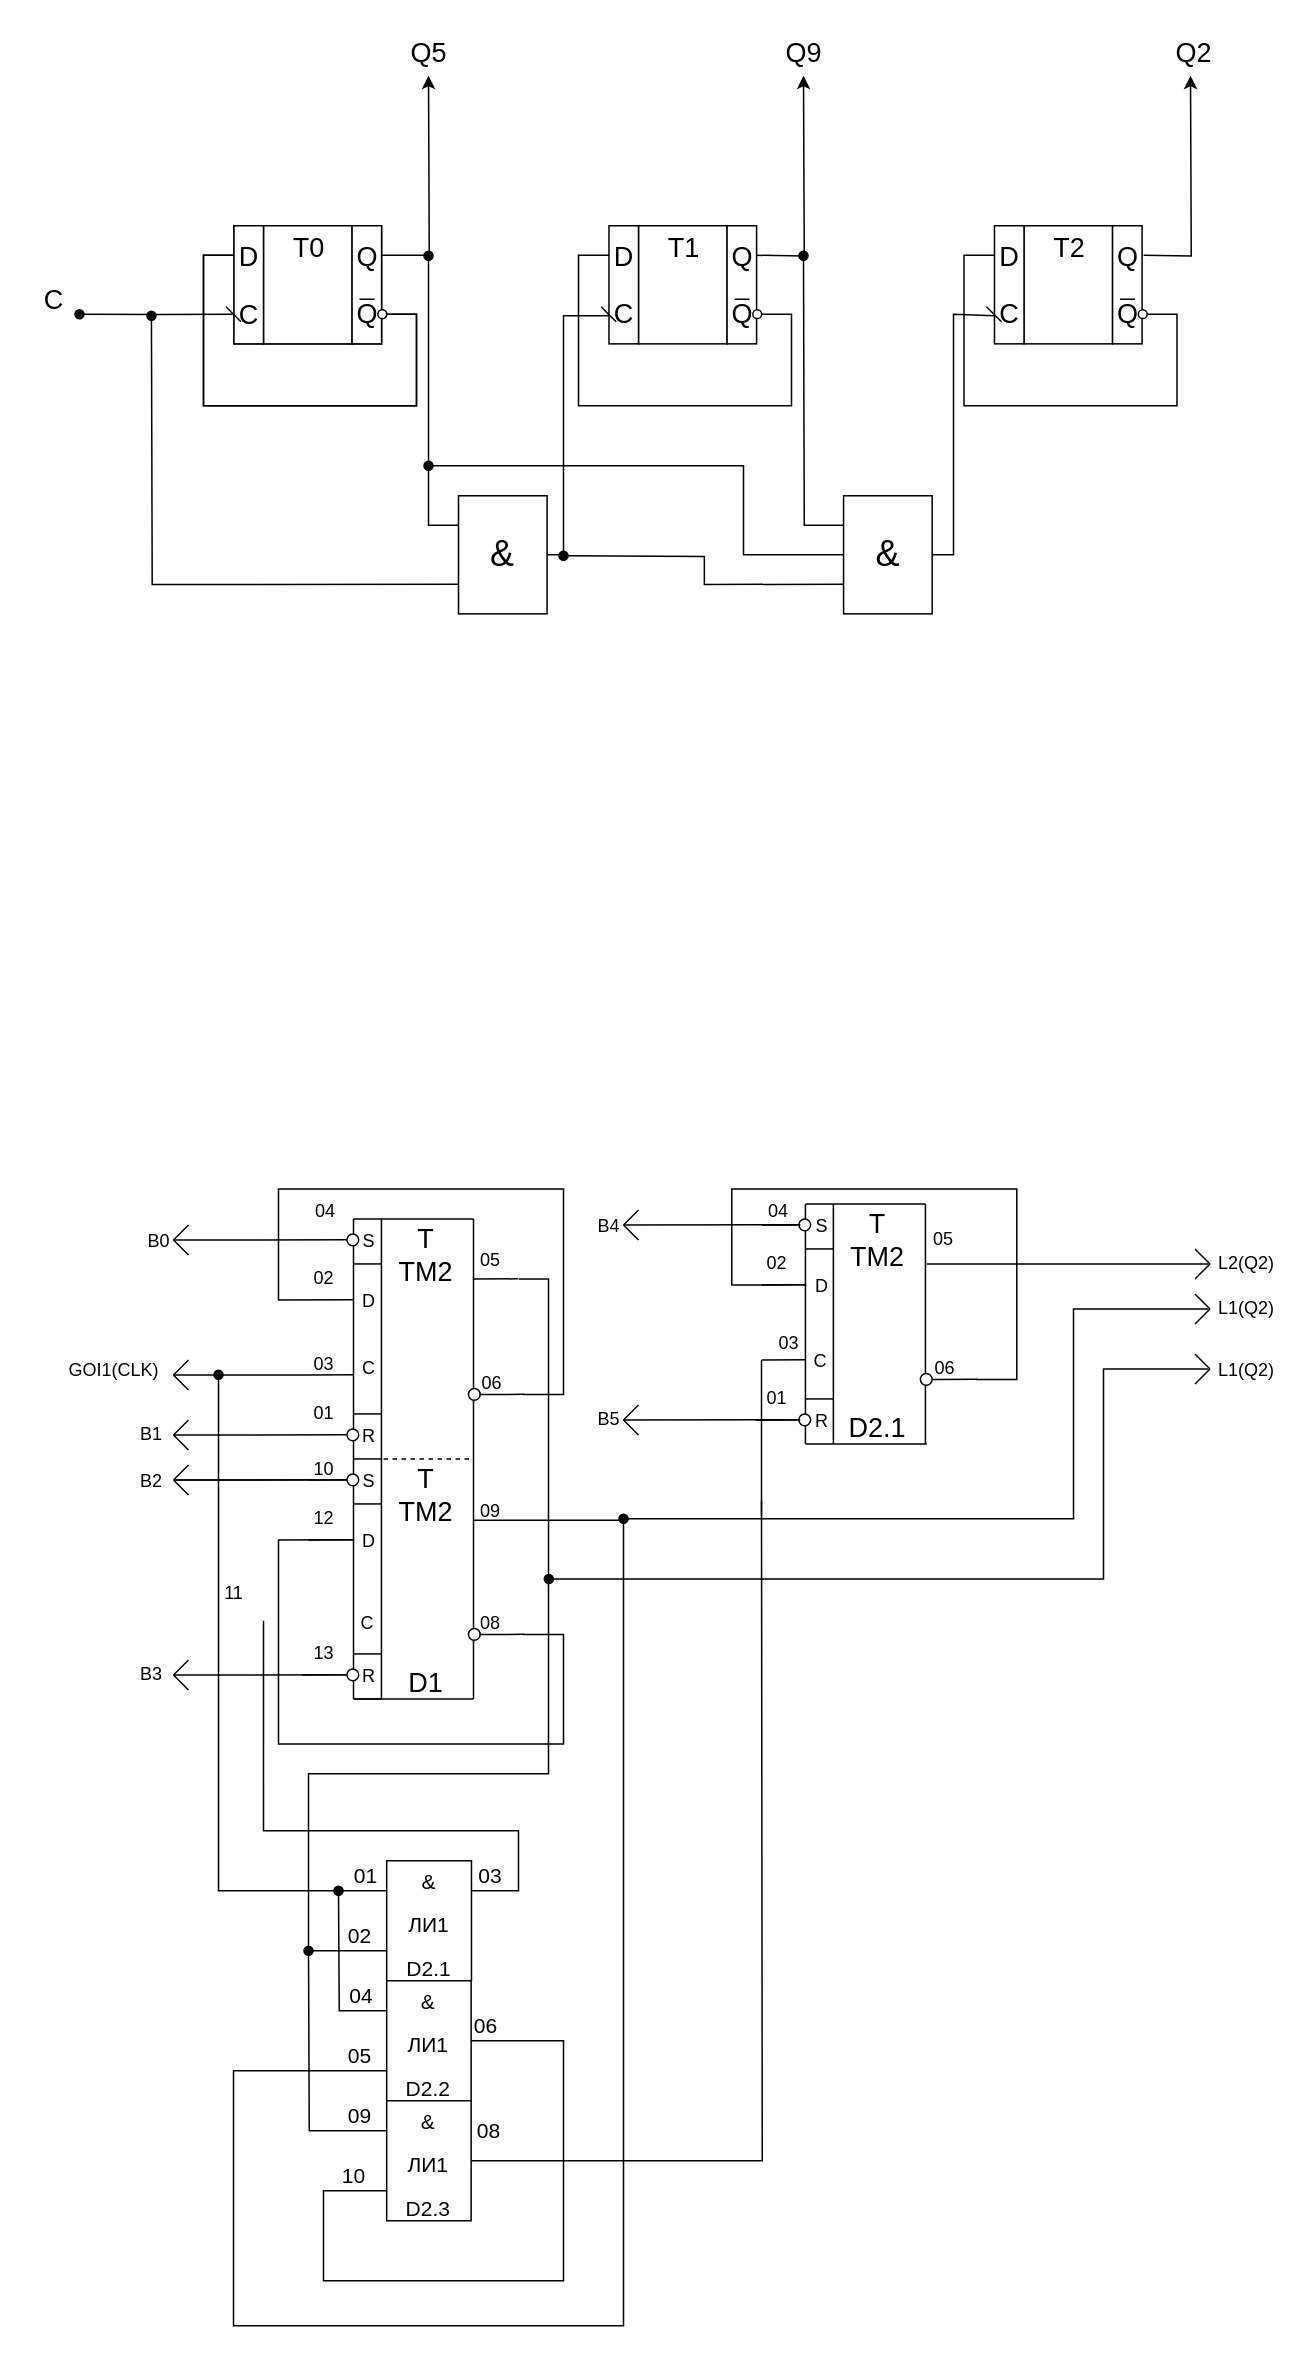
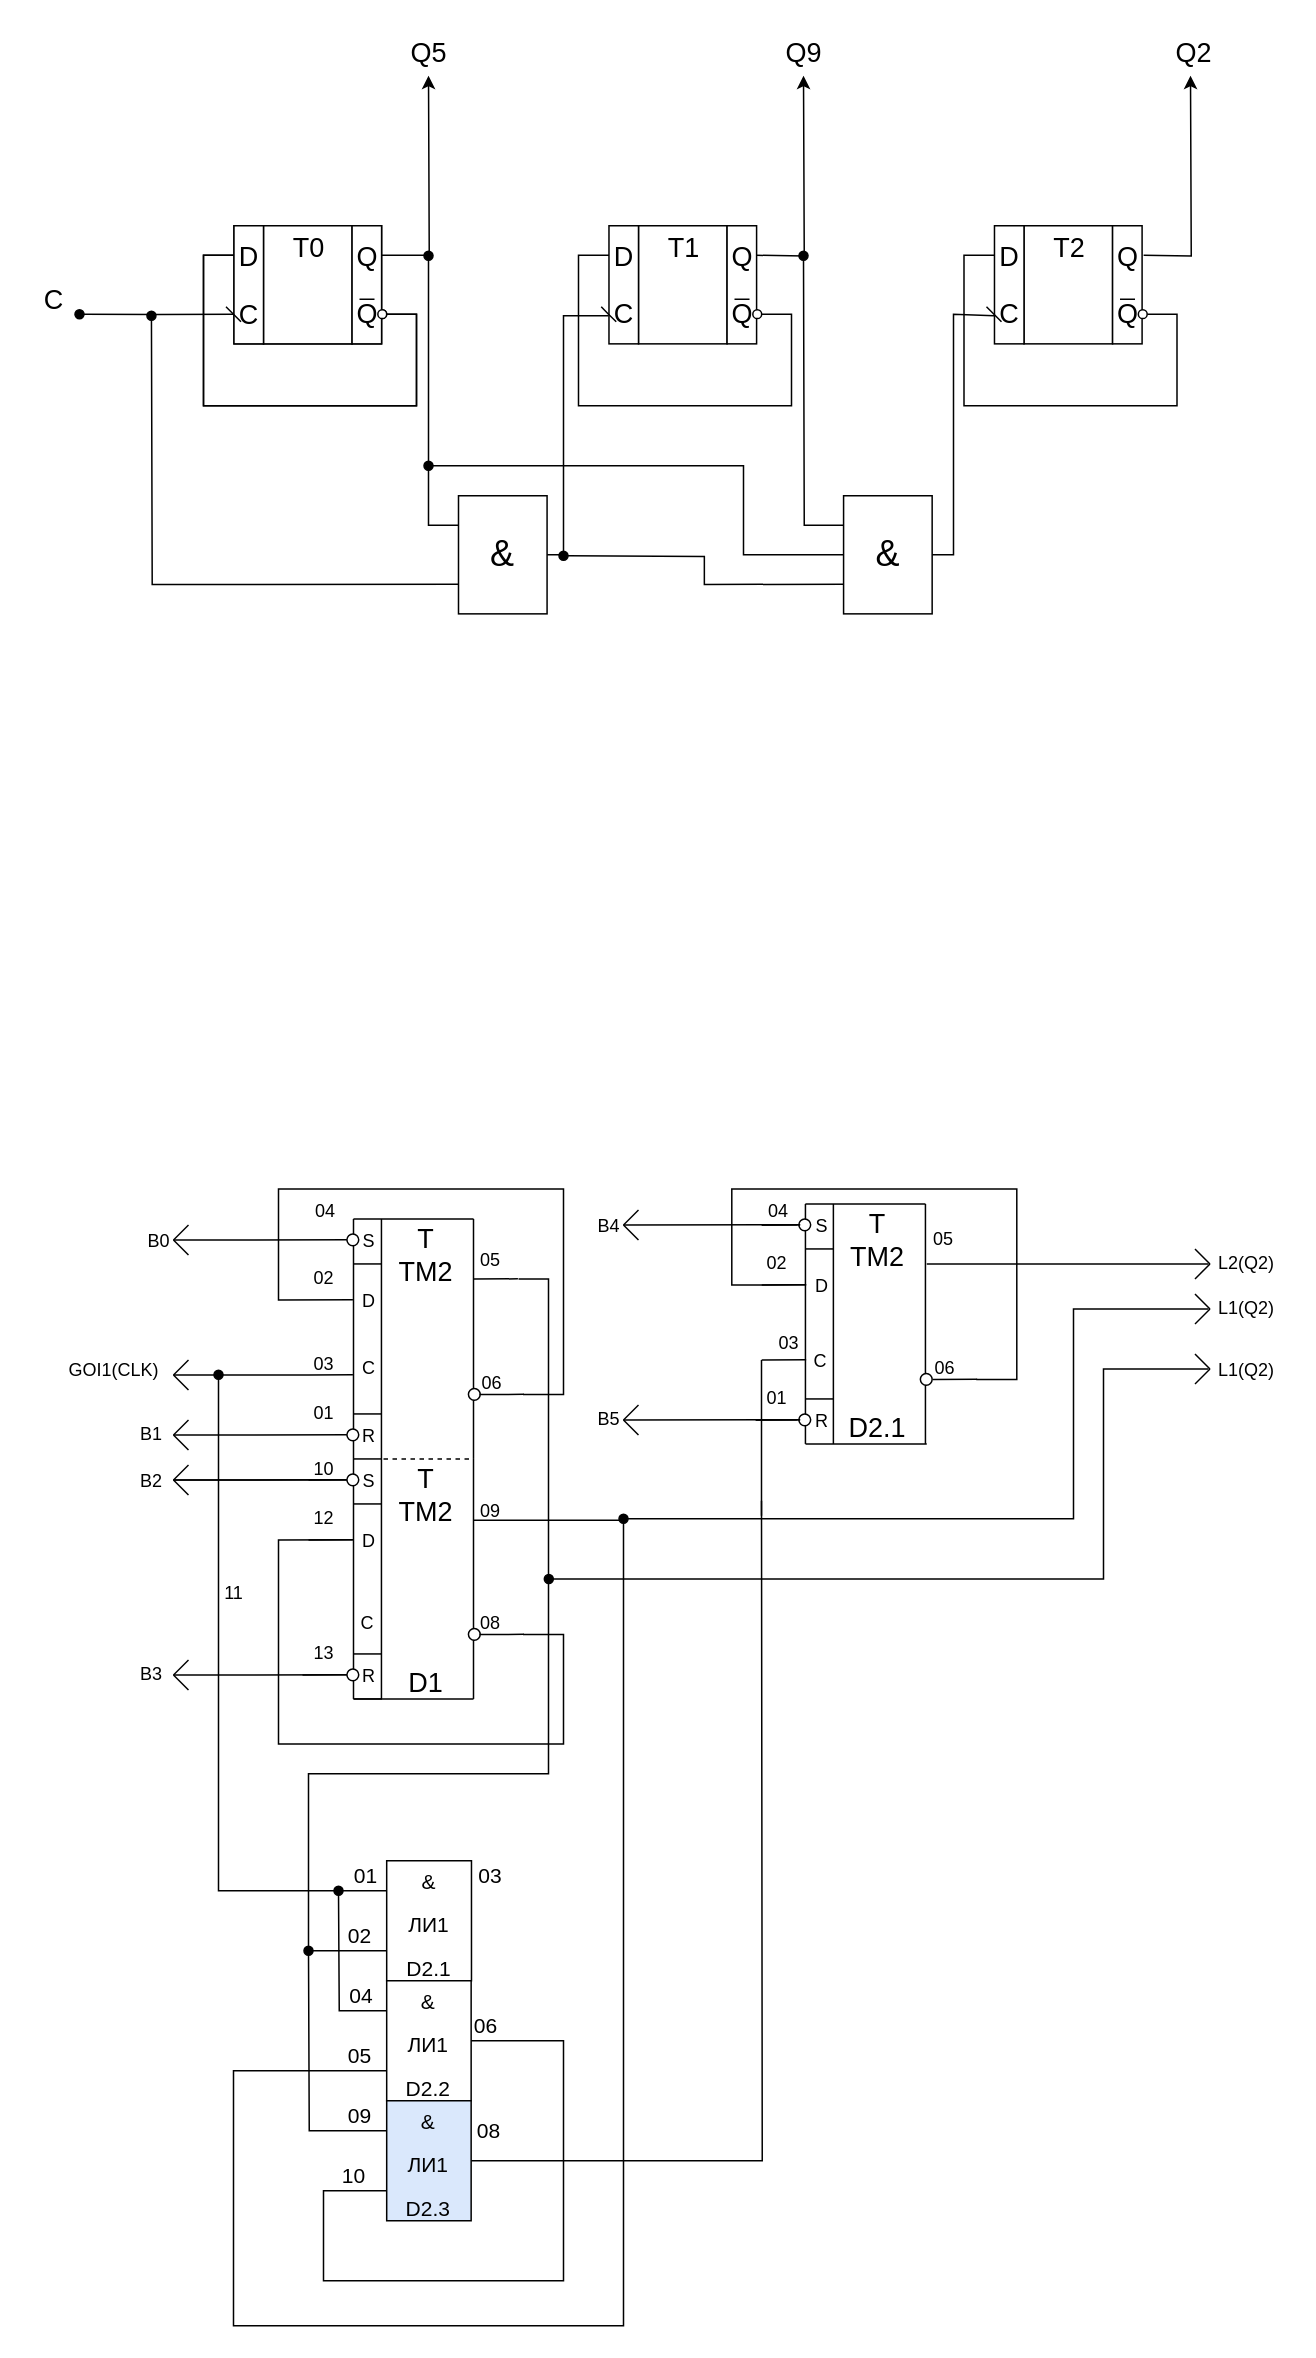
(339, 1831) -> none
(429, 2161) -> (429, 2161)
